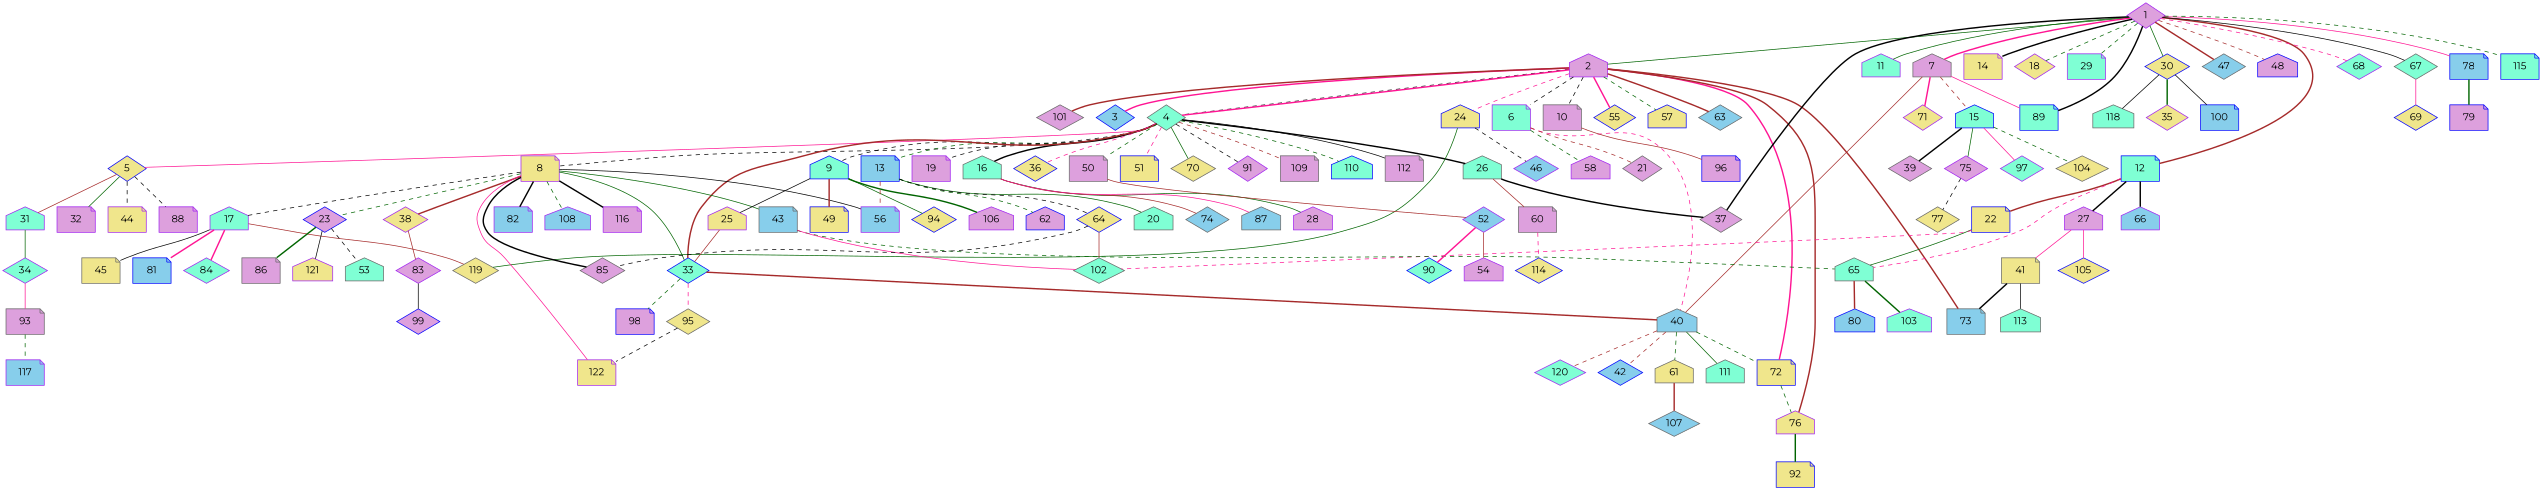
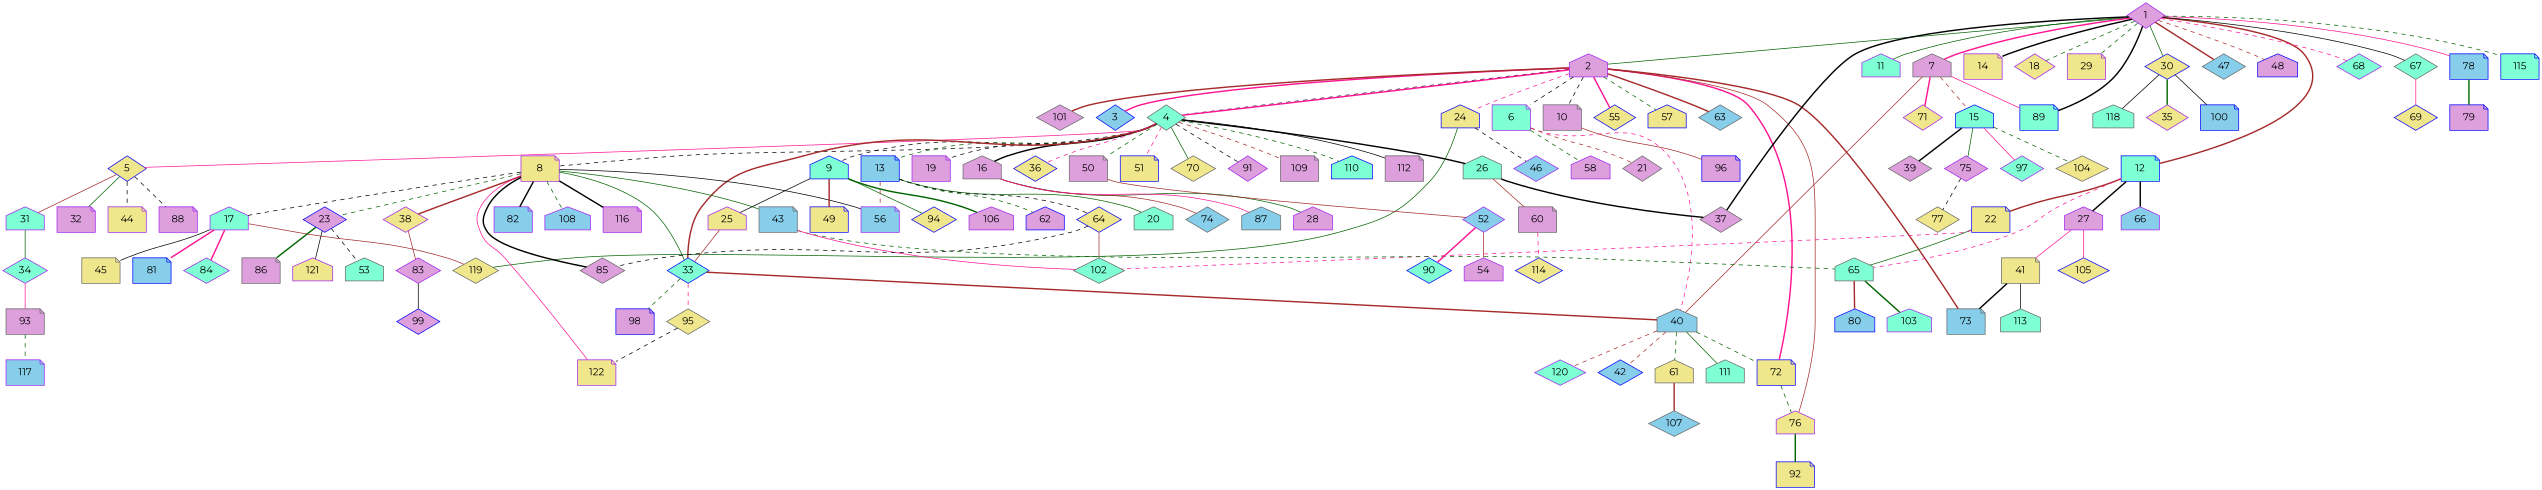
(2086, 67) -> (2086, 67)
(982, 169) -> (982, 169)
(1812, 169) -> (1812, 169)
